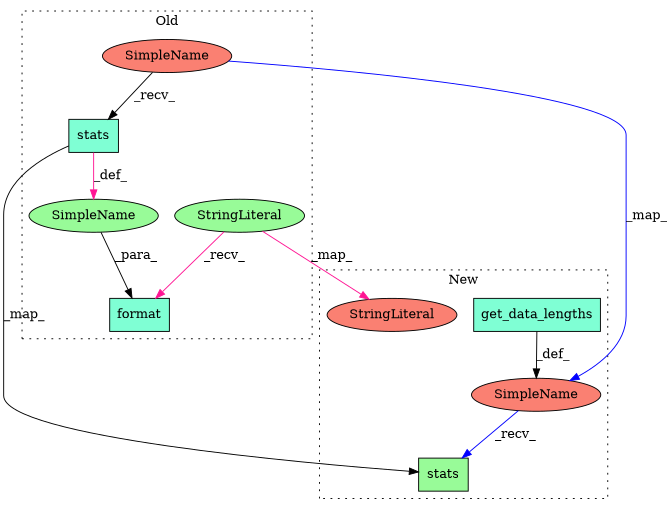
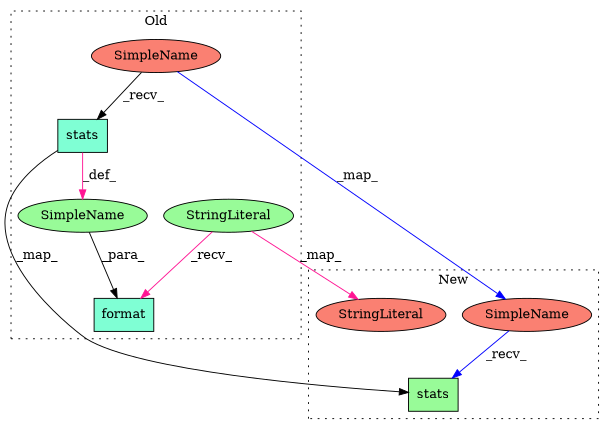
(537, 315) -> none
